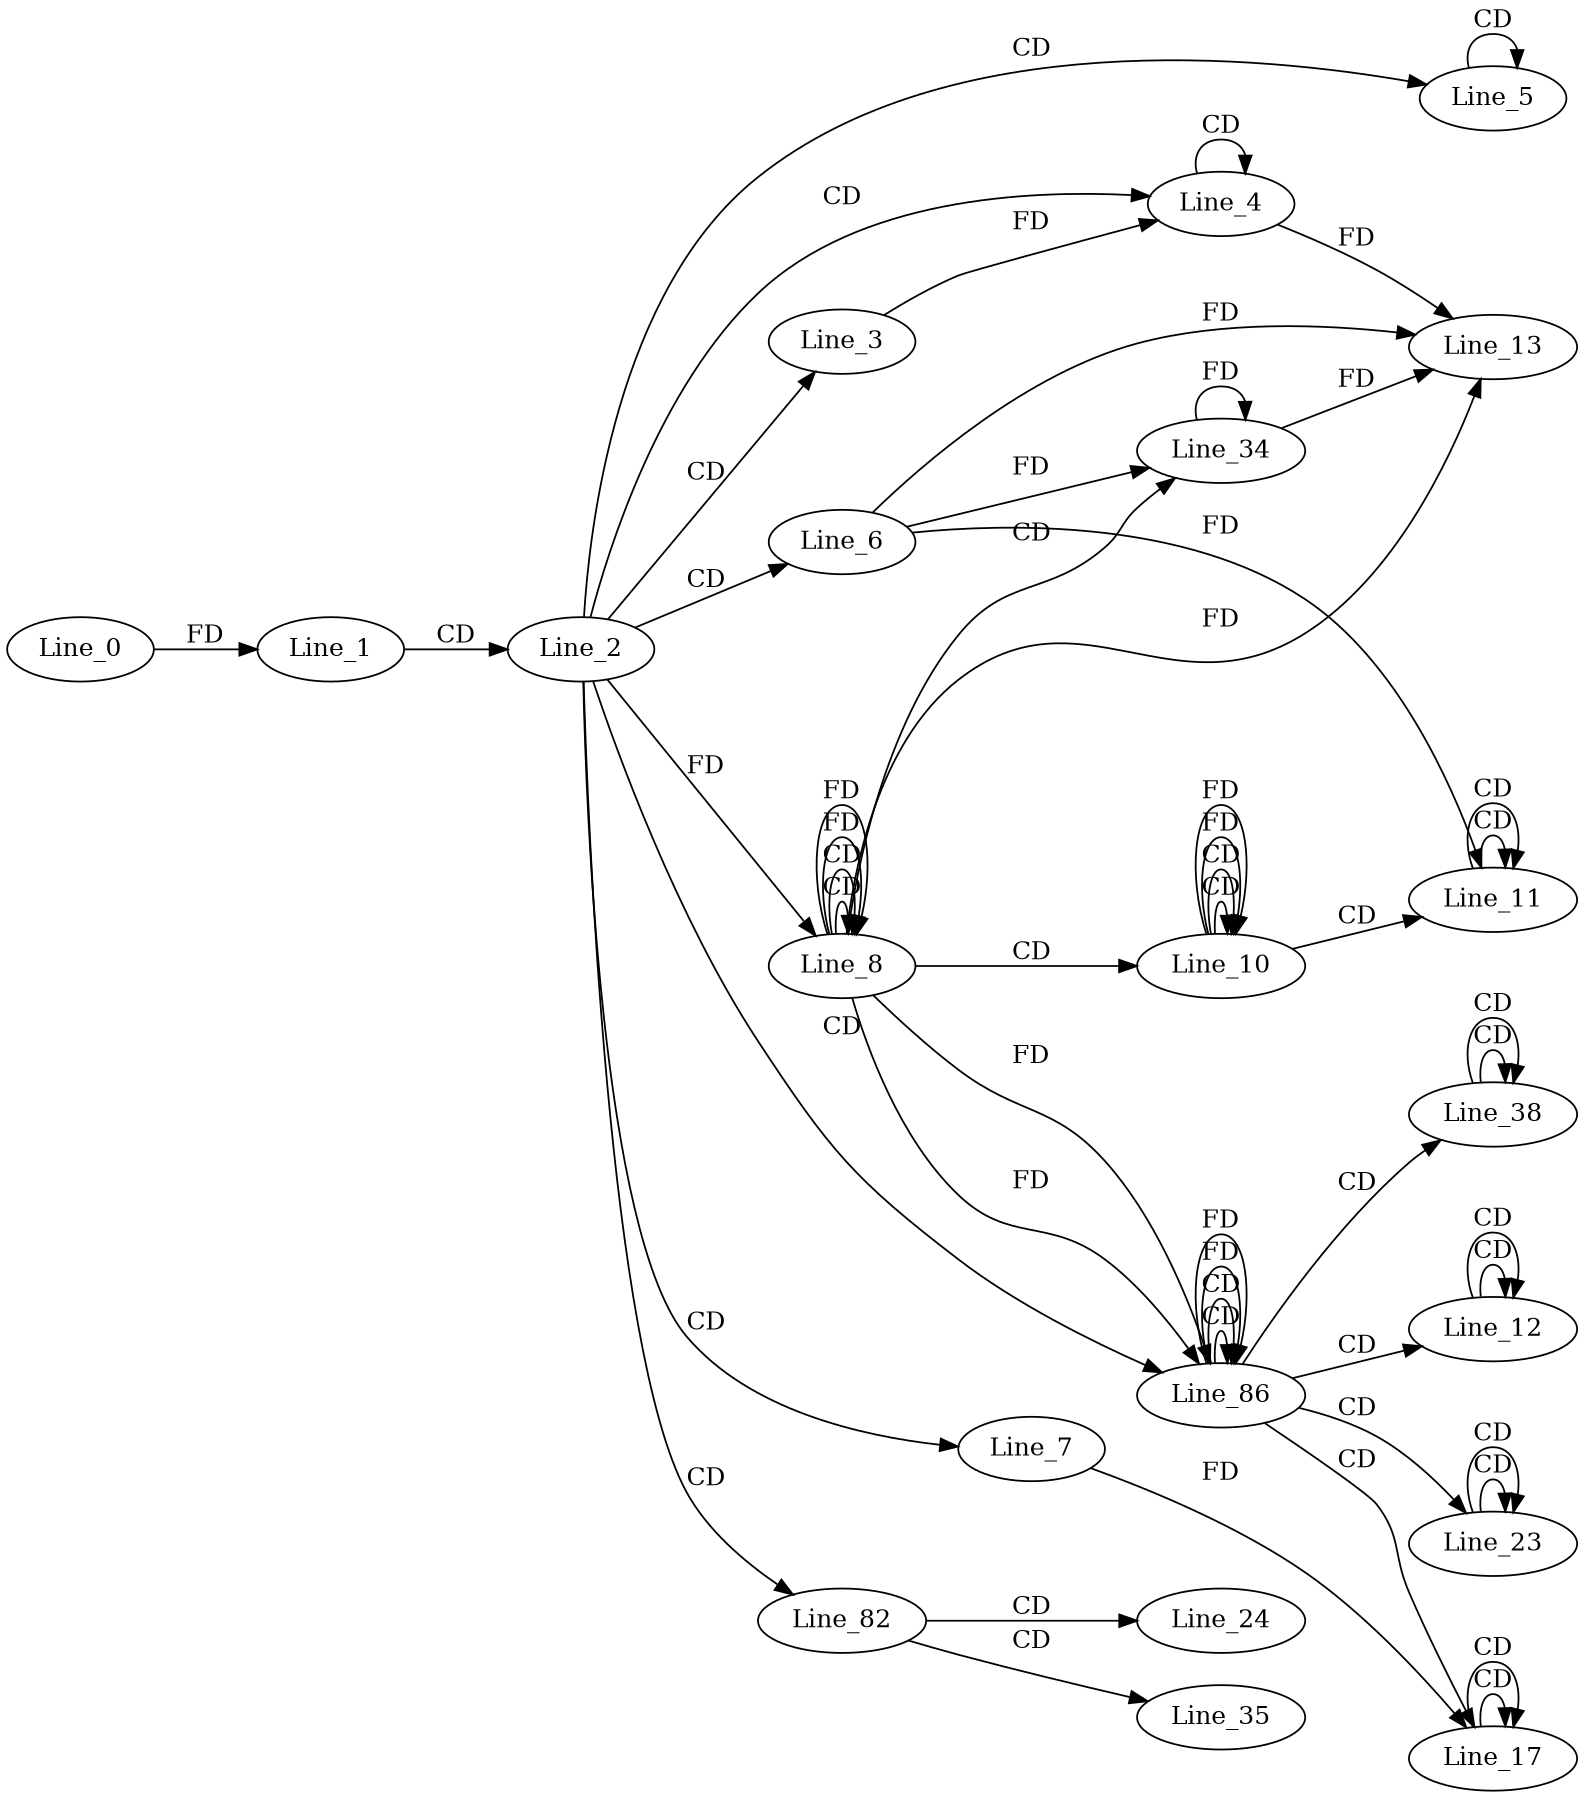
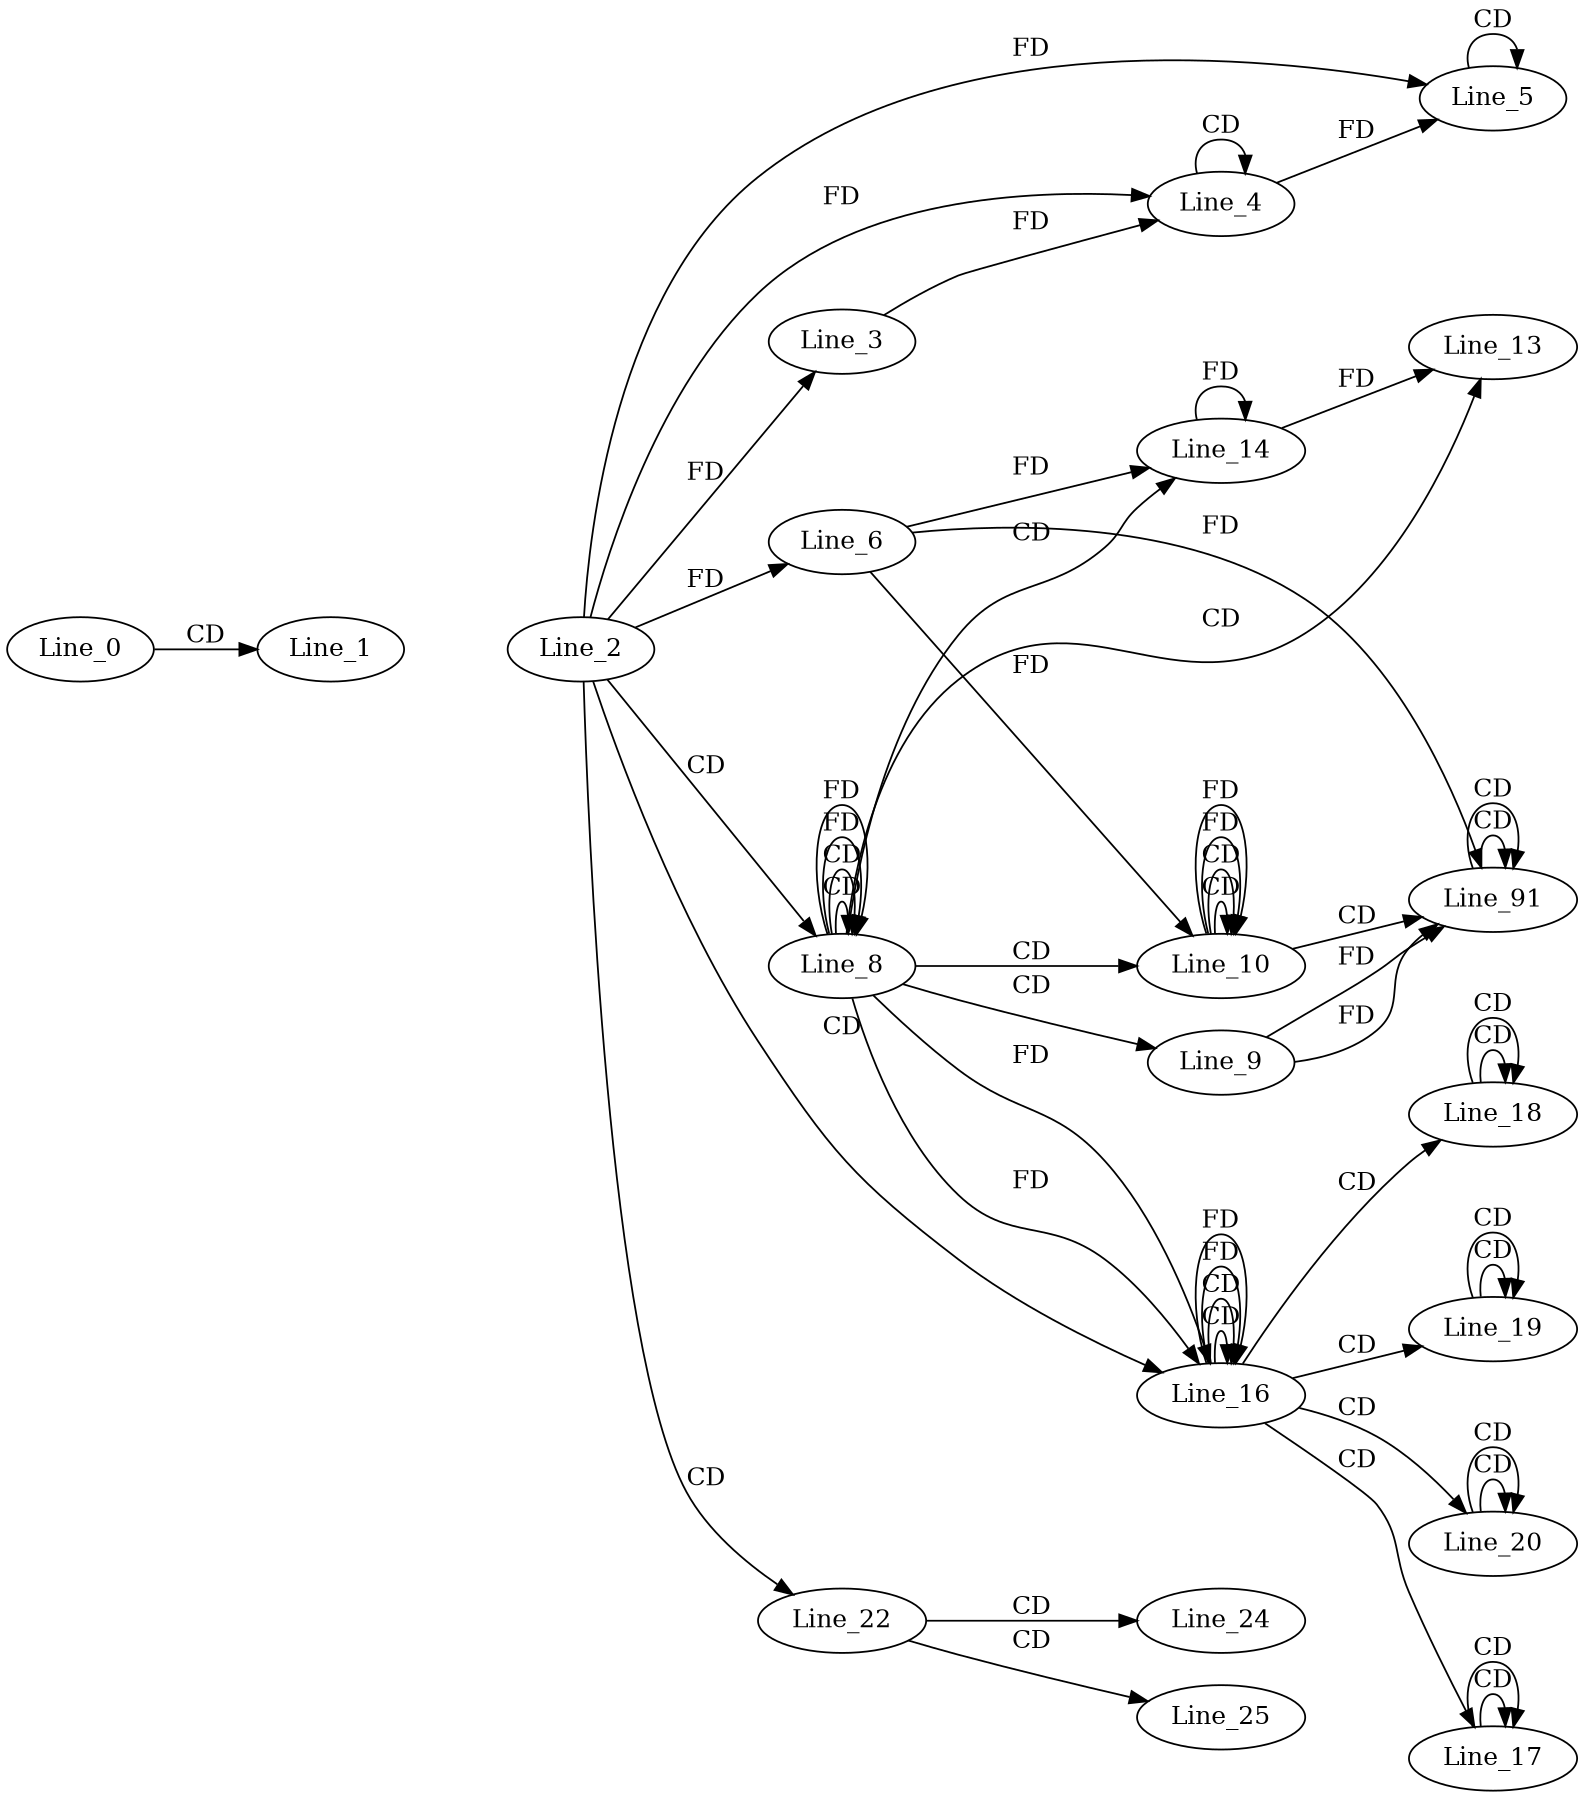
(1032, 49) -> (1032, 49)
(842, 198) -> (842, 198)
(1360, 261) -> (1348, 155)
(1111, 352) -> (1025, 747)
(1221, 451) -> (1221, 451)
(706, 473) -> (706, 473)
(706, 580) -> (706, 580)
(1221, 620) -> (1221, 620)
(206, 636) -> (206, 636)
(447, 649) -> none
(706, 767) -> (706, 767)
(1493, 900) -> (1493, 900)
none -> (1221, 1063)
(1493, 1114) -> (1493, 1114)
(1493, 1329) -> (1493, 1329)
(1221, 1395) -> (1221, 1395)
(1032, 1449) -> none
(1493, 1544) -> (1493, 1544)
(842, 1621) -> (842, 1621)
(1221, 1717) -> (1221, 1717)
